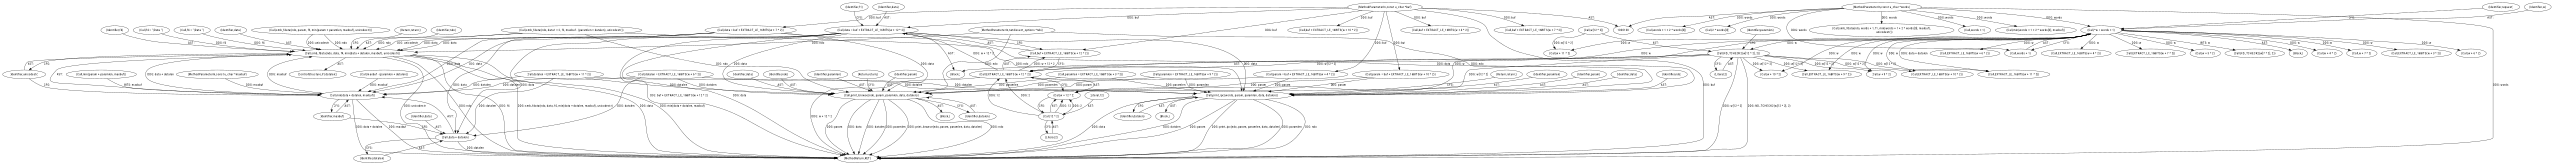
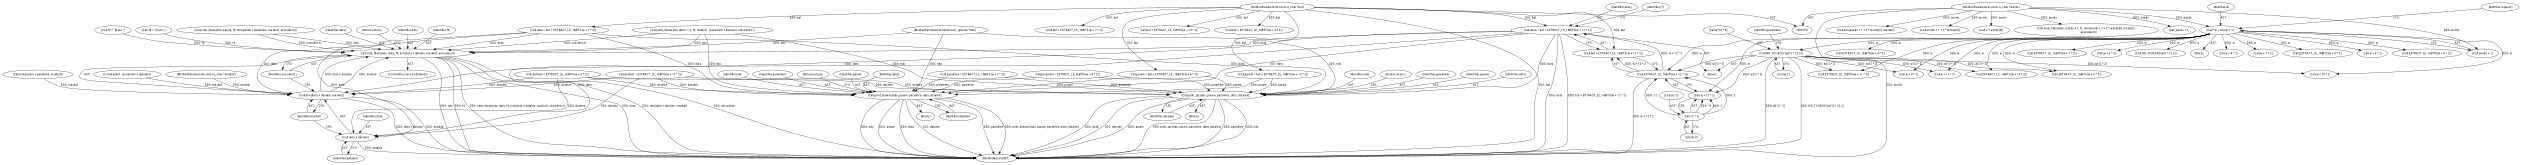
(1566, 37) -> (1887, 63)
(1914, 53) -> (1928, 53)
(133, 85) -> (70, 85)
(1242, 95) -> (1216, 95)
